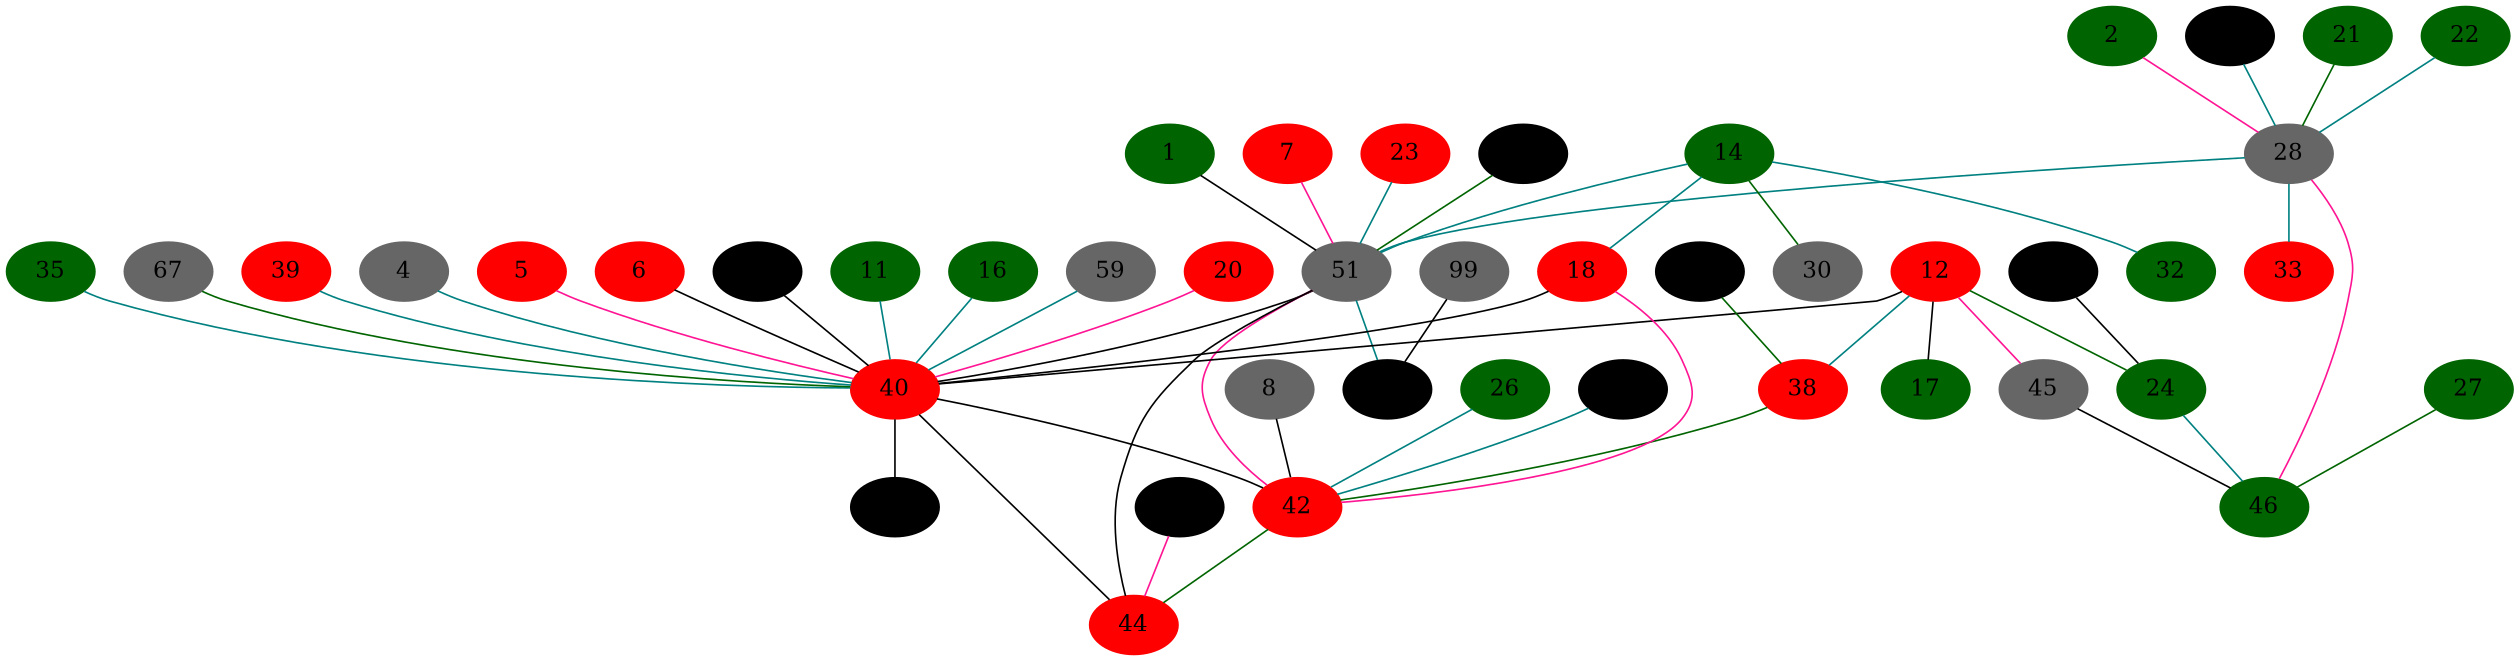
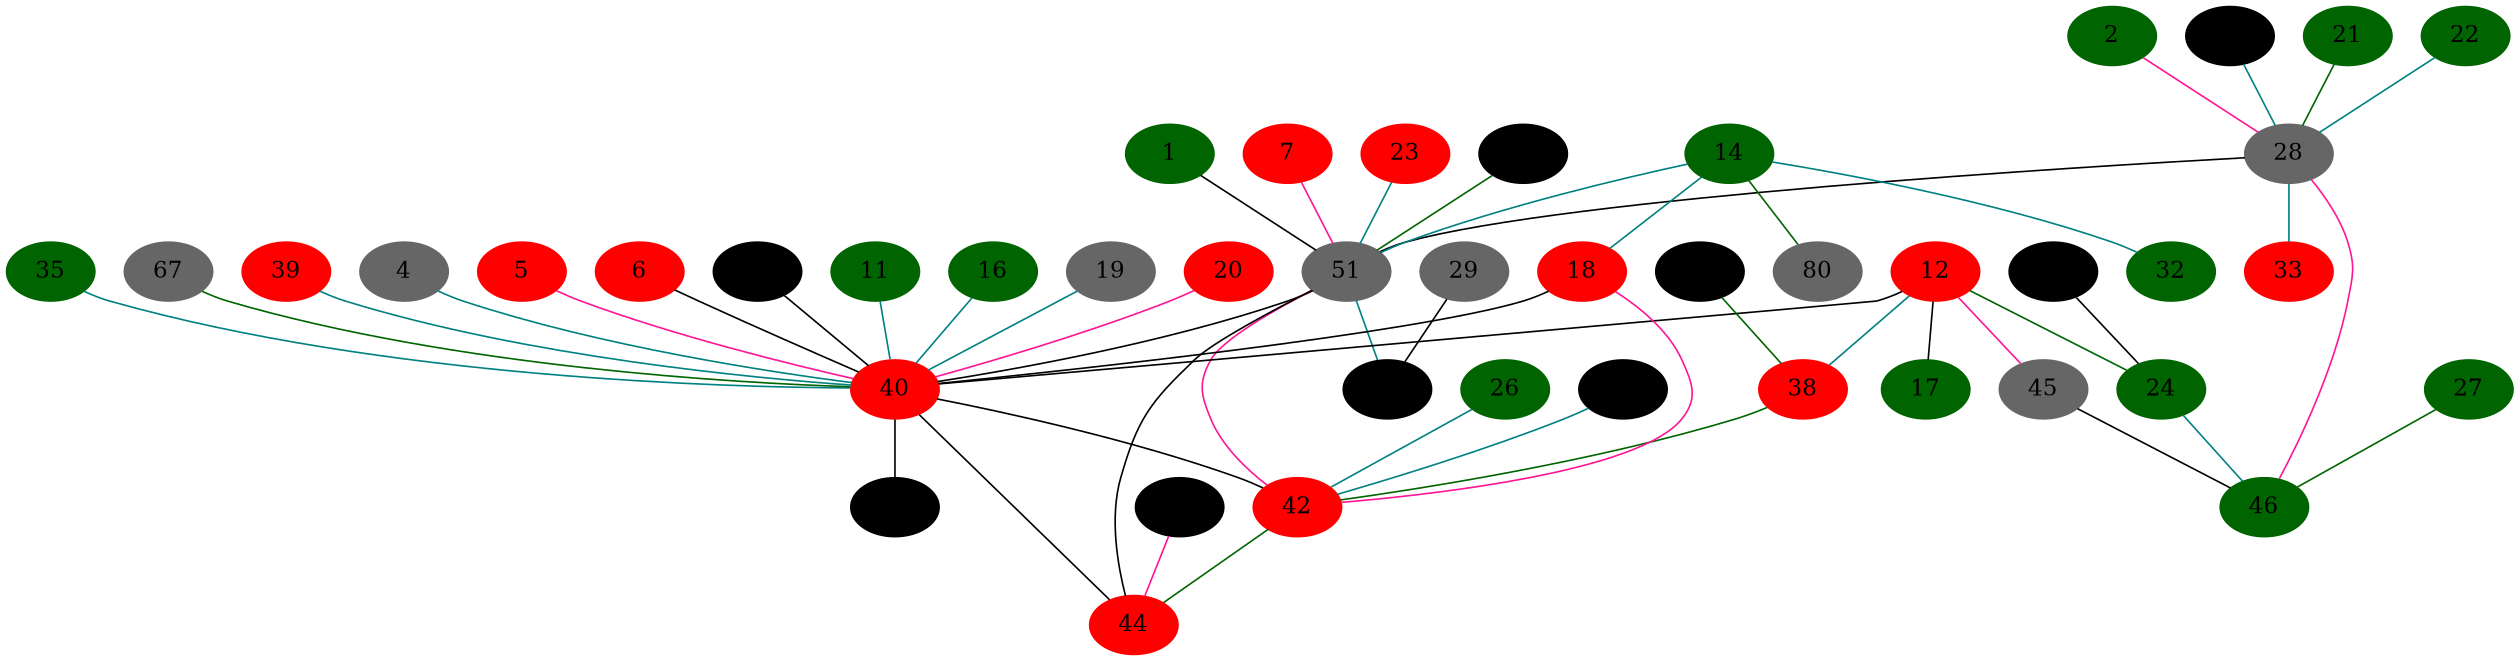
(1810, 188) -> (1810, 188)
(1111, 272) -> (1111, 272)
(1464, 272) -> (1464, 272)
(1818, 272) -> (1818, 272)
(1270, 389) -> none
